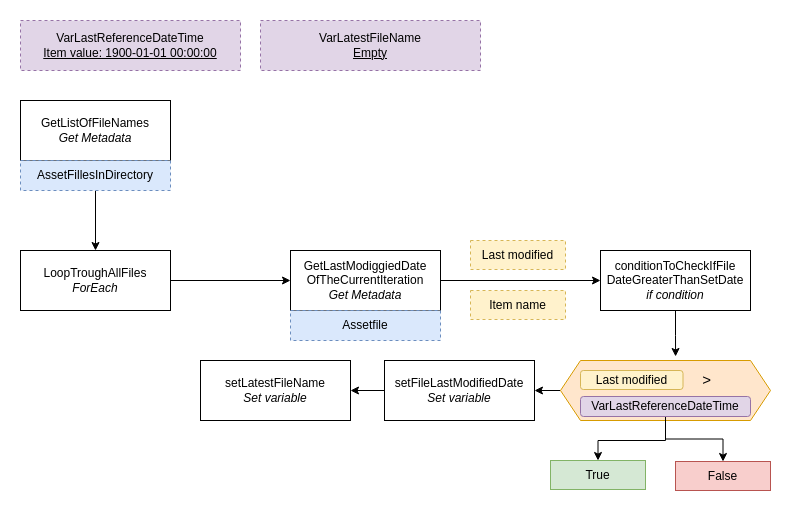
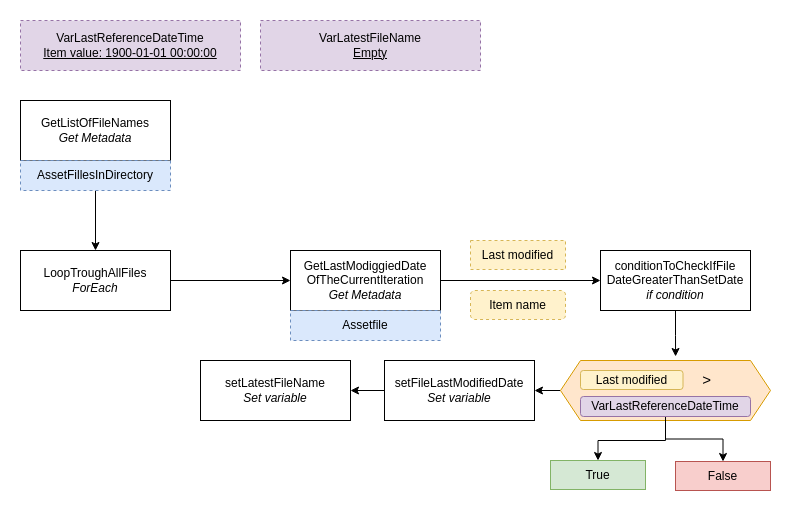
(518, 305) -> (518, 305)
